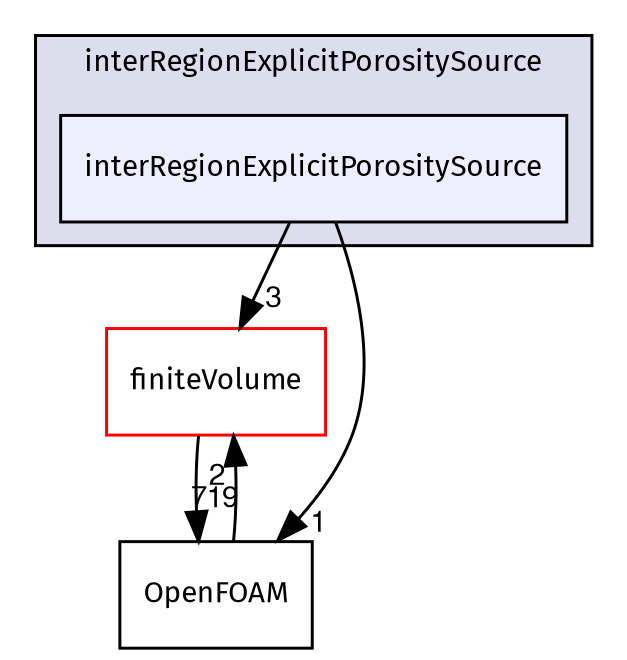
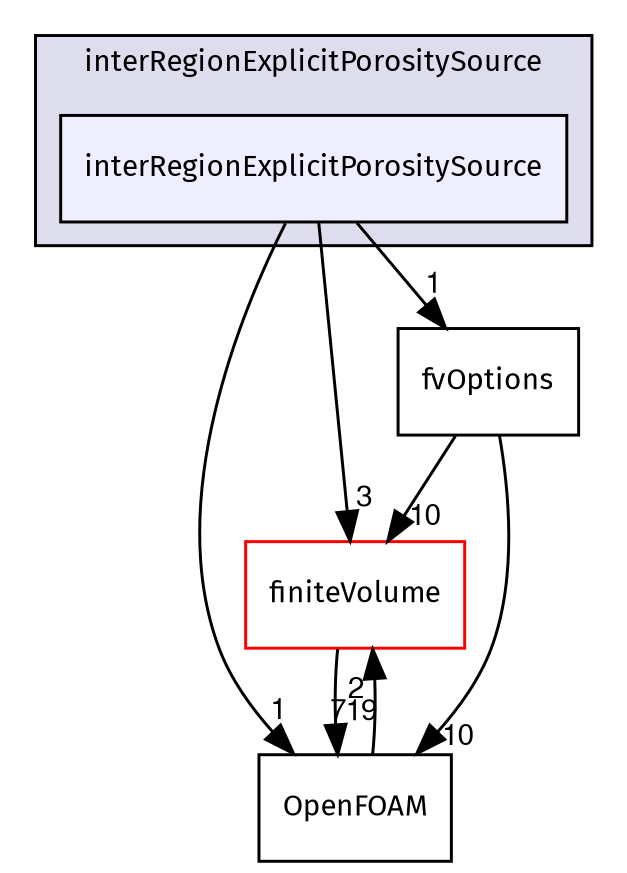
none -> (488, 382)
